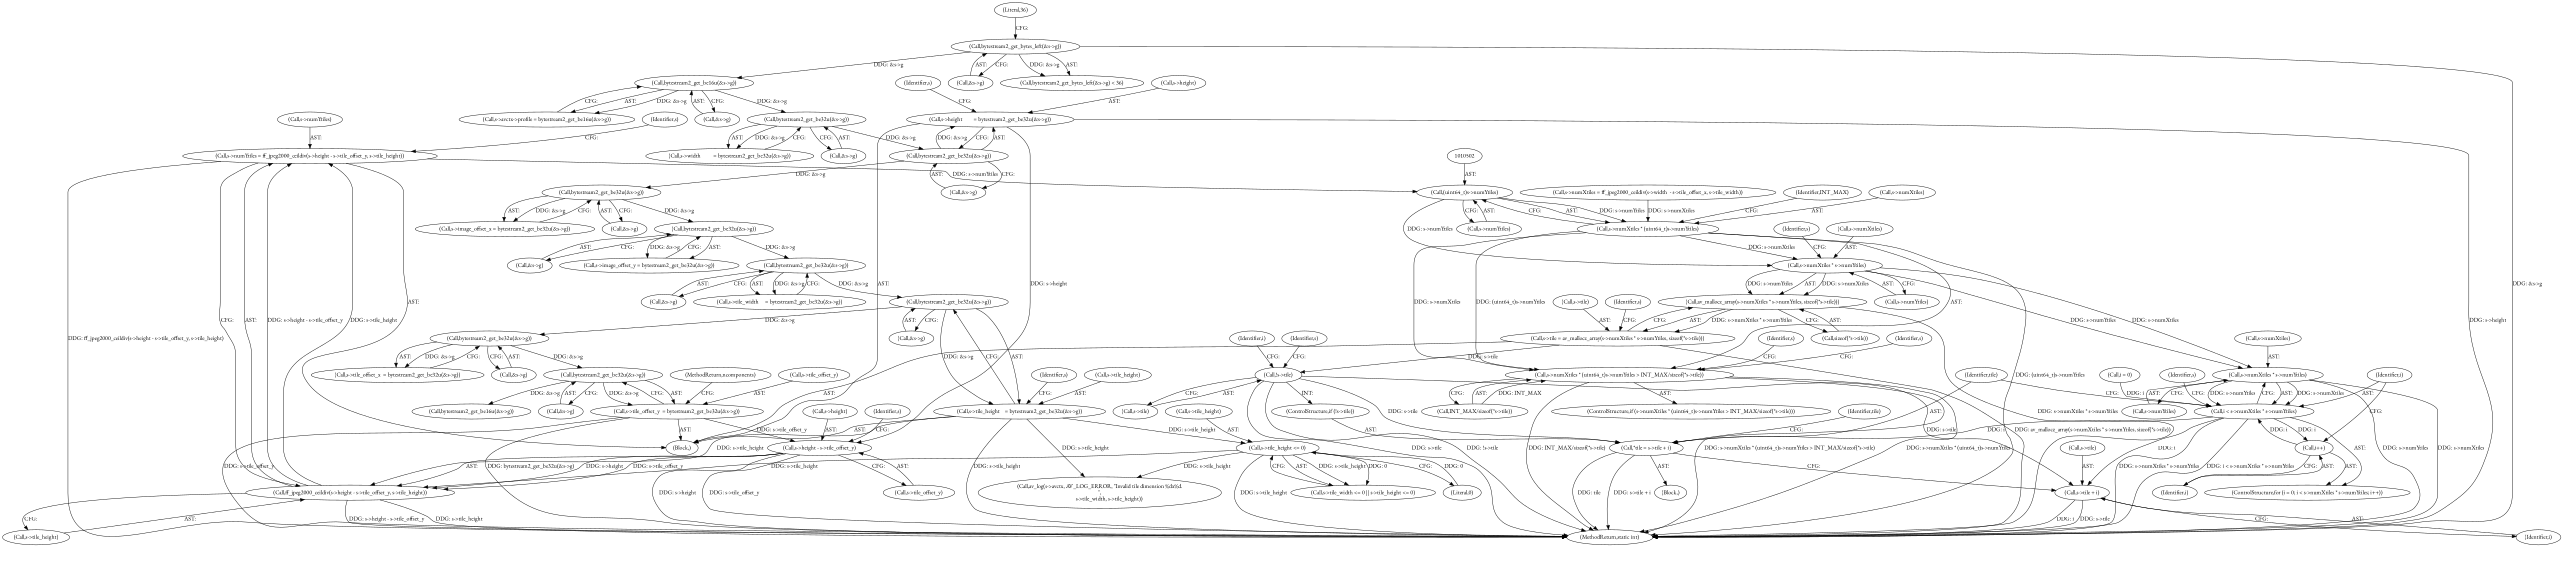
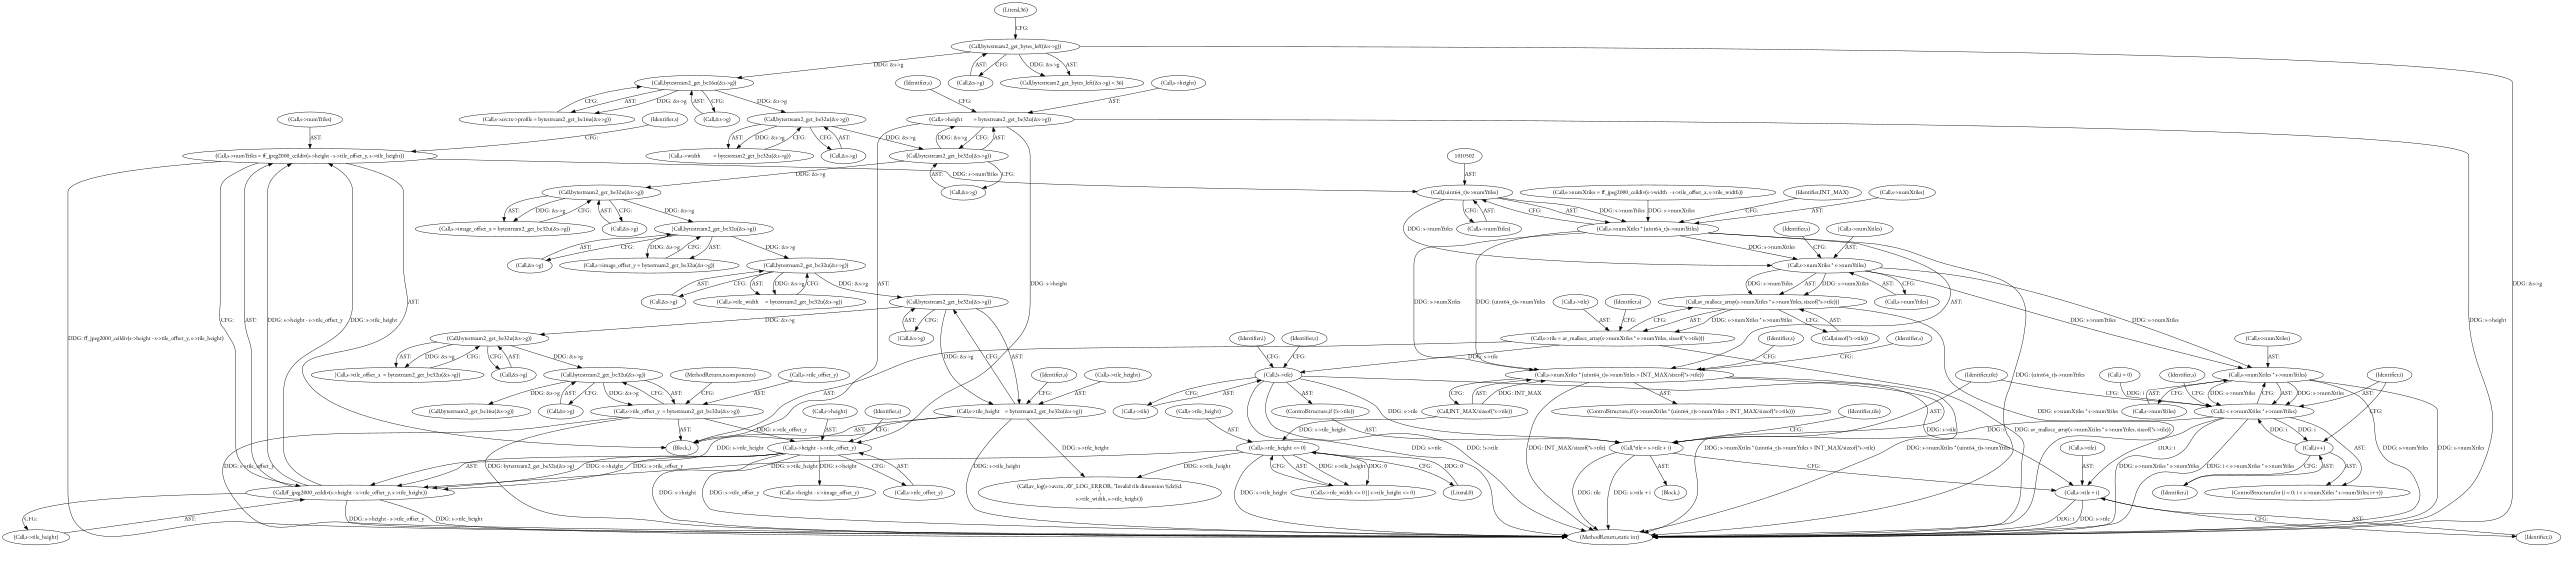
(1308, 393) -> (1308, 393)
(1152, 431) -> (1359, 420)
none -> (820, 493)
